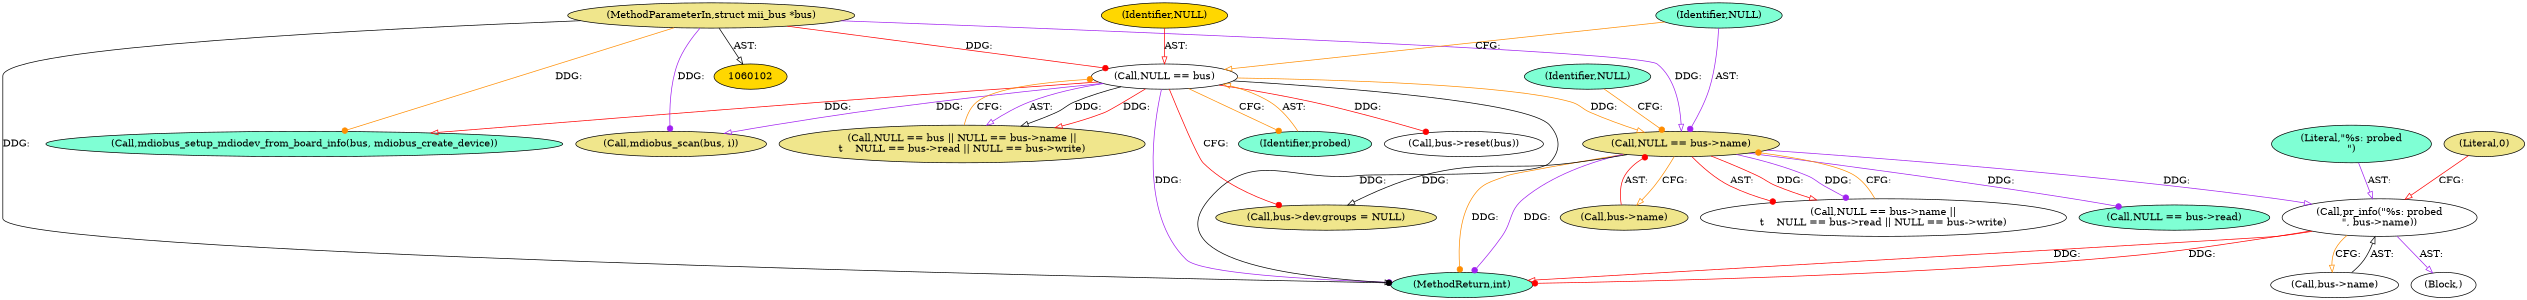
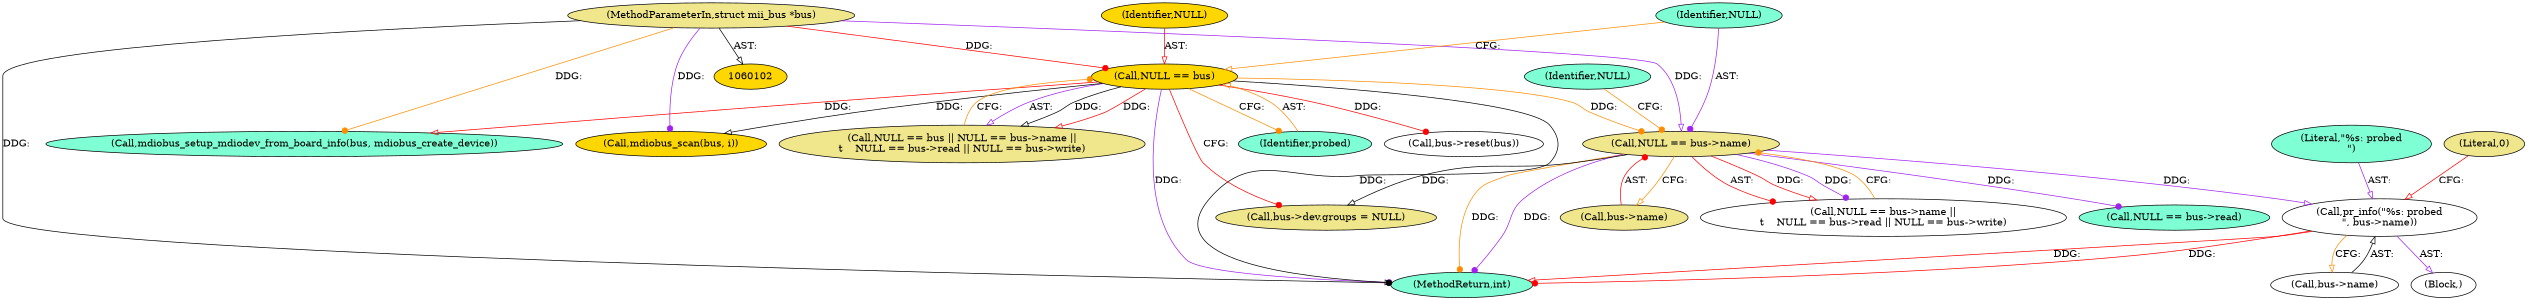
(1165, 77) -> (1165, 77)
(1441, 86) -> (1441, 86)
(917, 104) -> (917, 104)
(671, 144) -> (671, 144)
